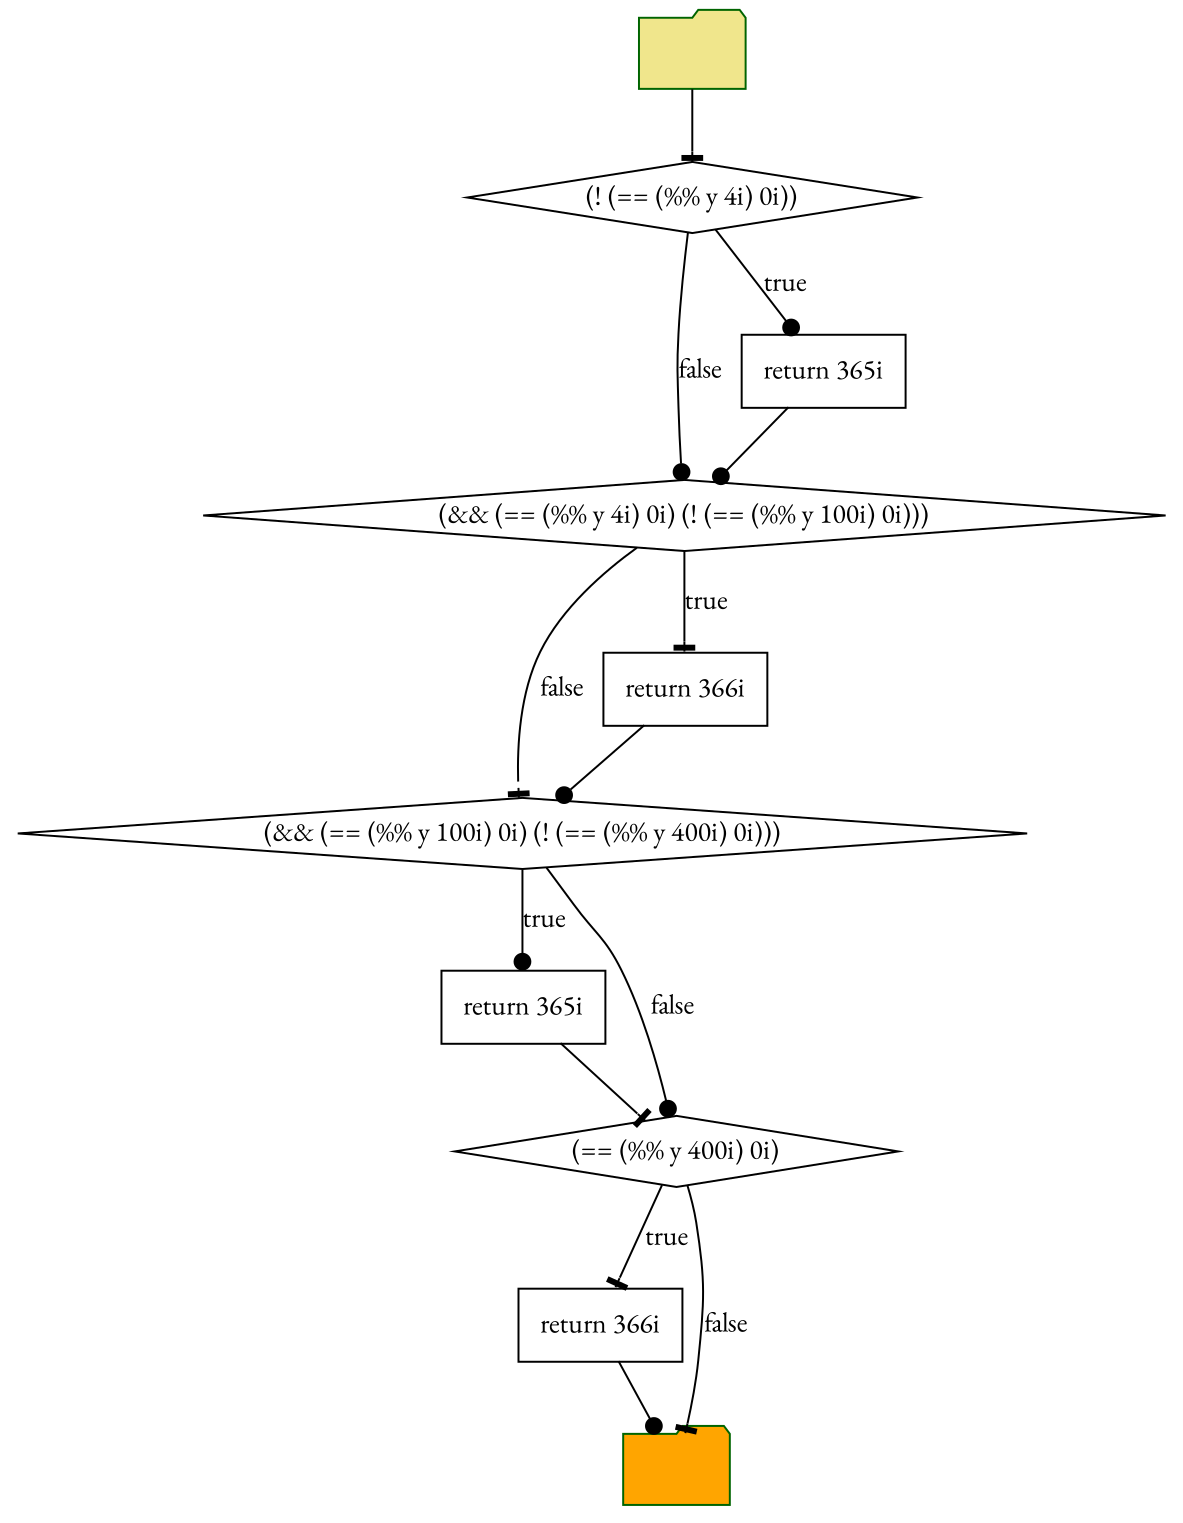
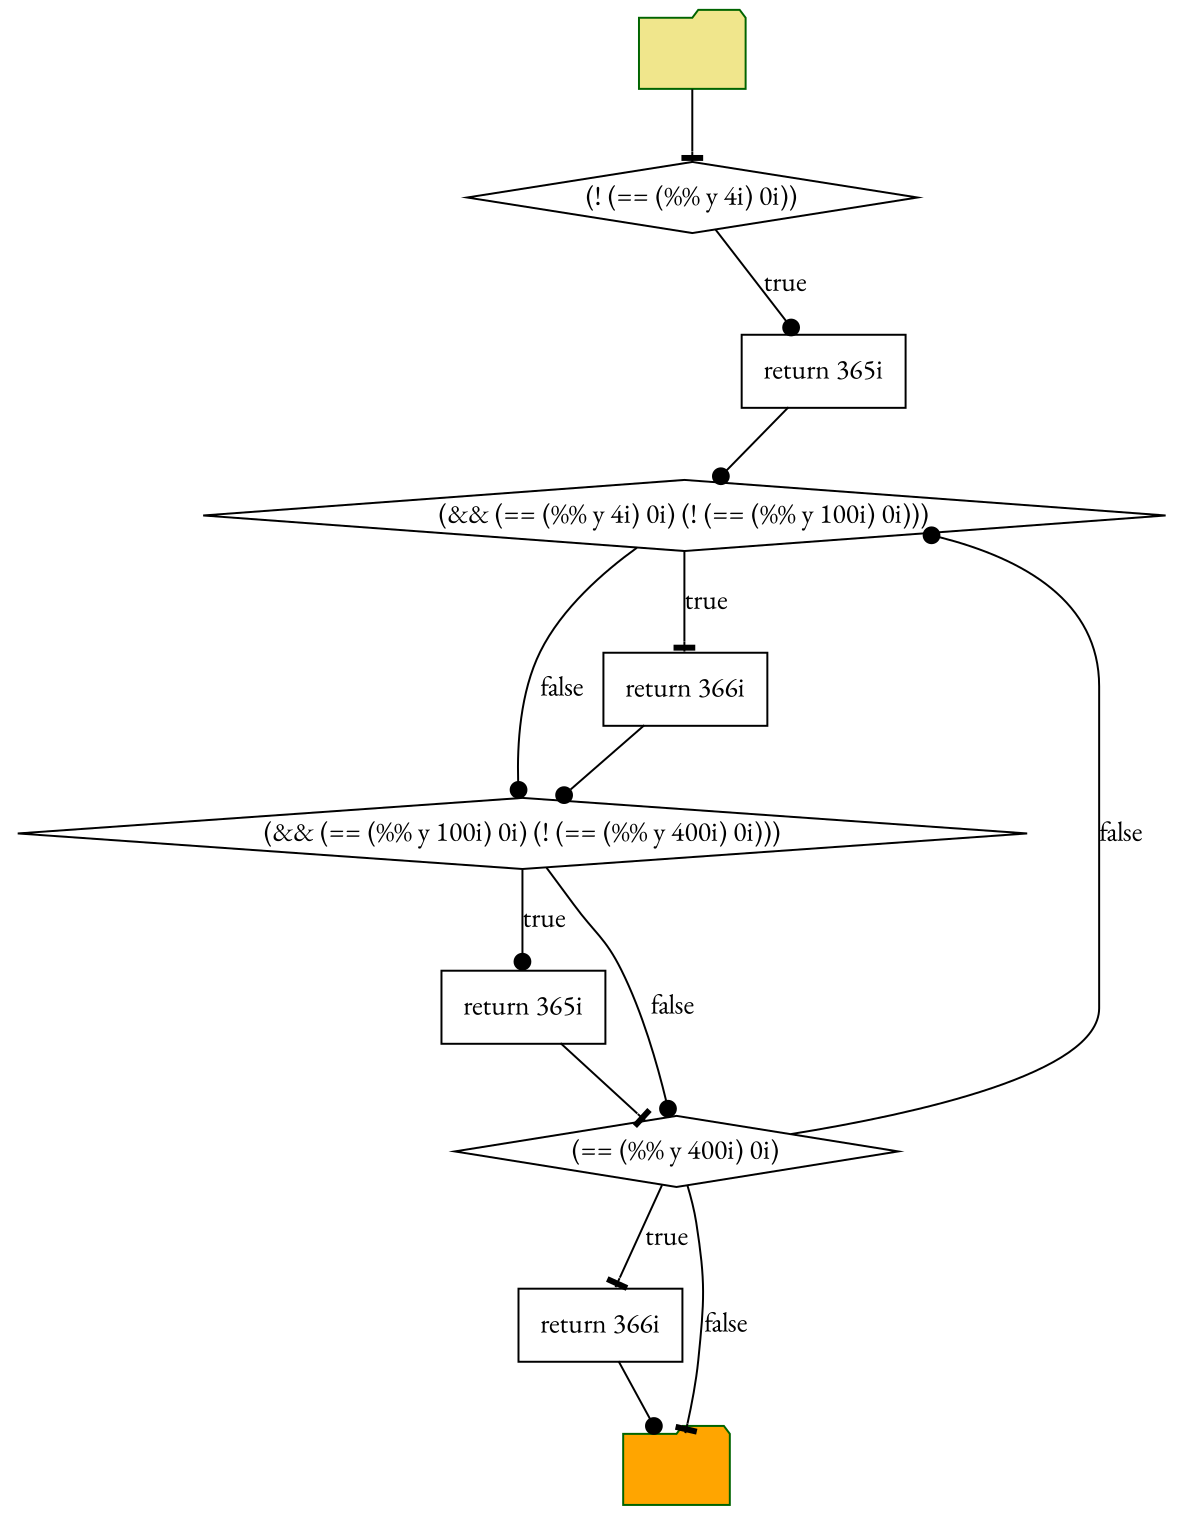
(678, 348) -> (1099, 902)
(543, 647) -> (543, 647)
